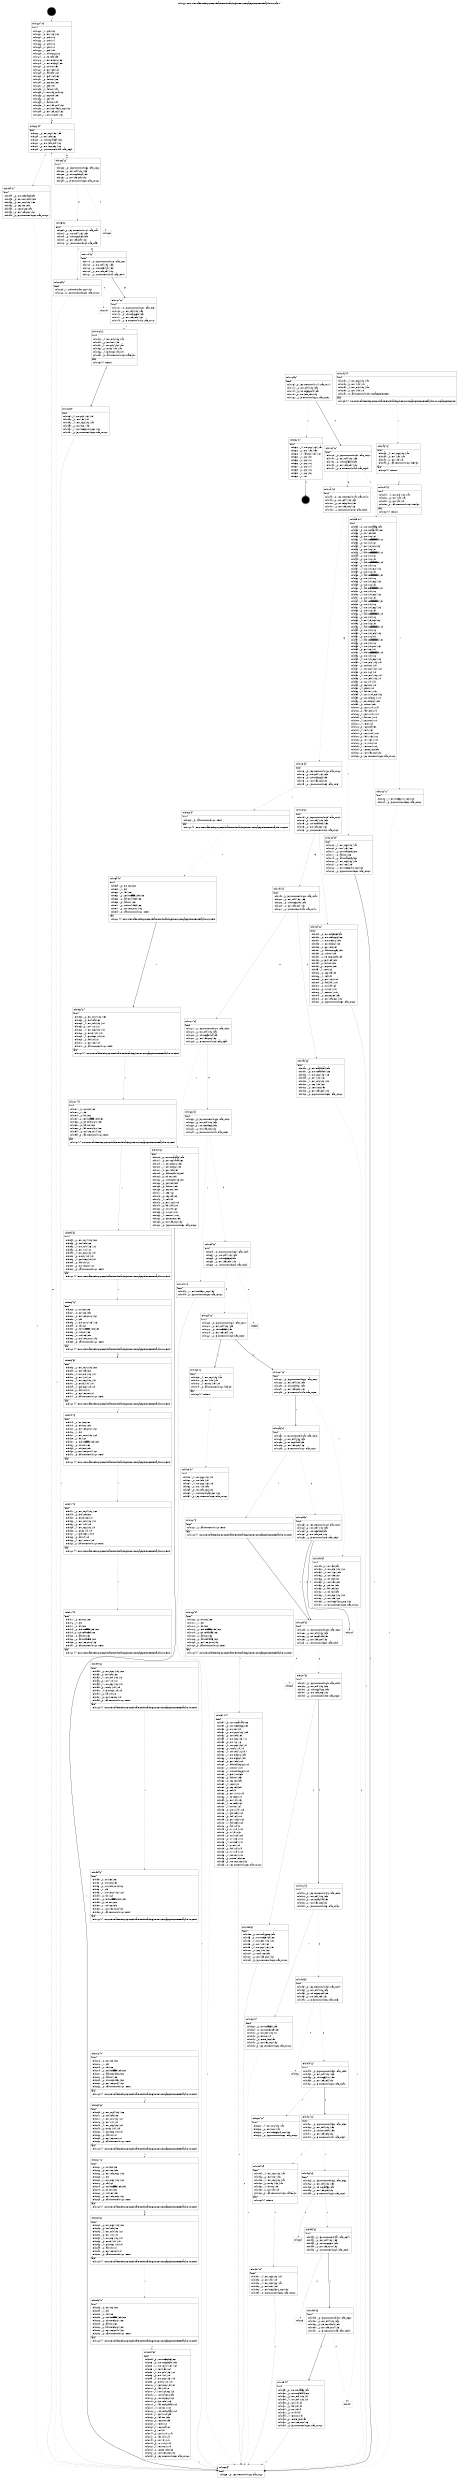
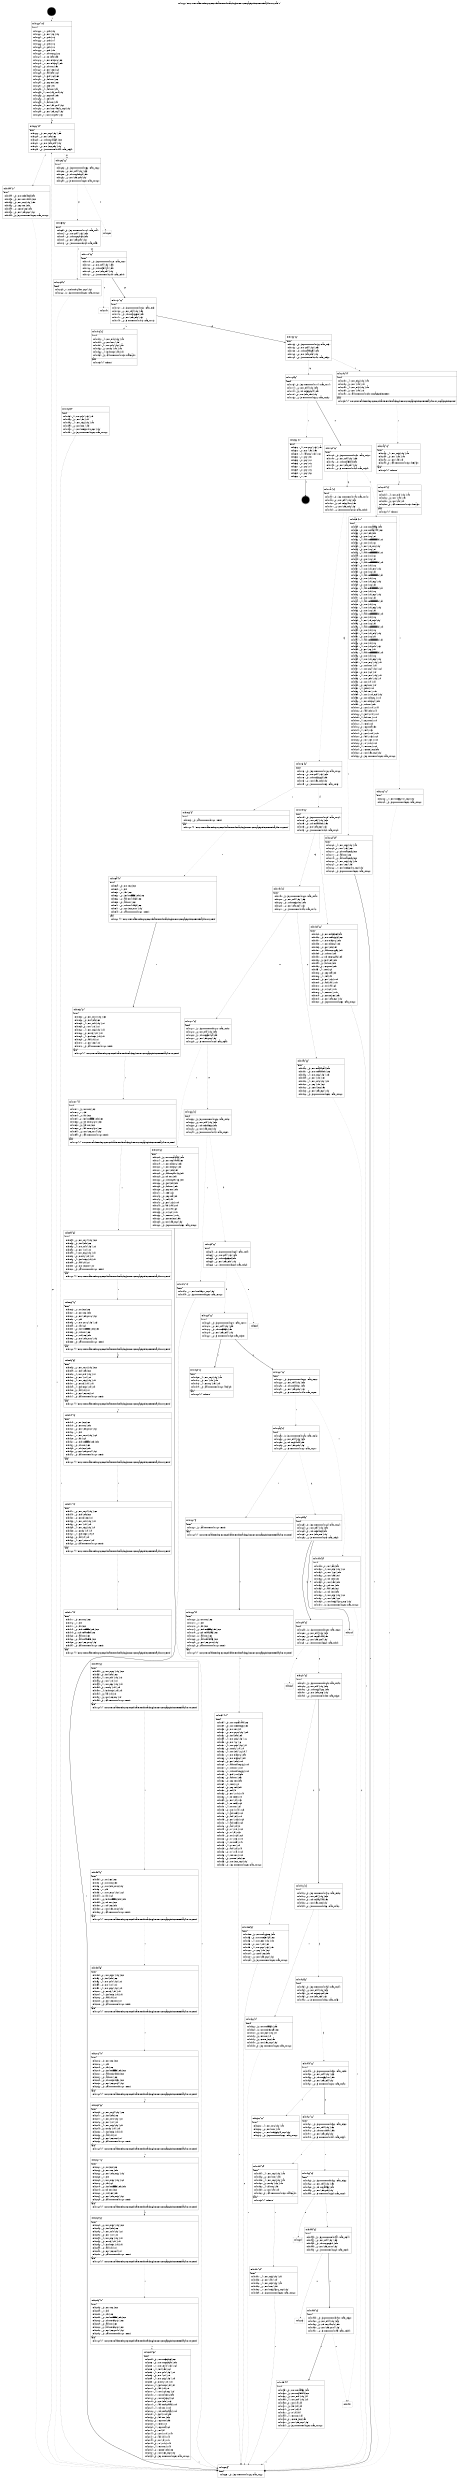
none -> (309, 348)
(99, 386) -> none
none -> (318, 797)
(296, 1410) -> (296, 1410)
(205, 1483) -> none
(278, 1579) -> (239, 1573)
none -> (144, 1990)
(295, 2074) -> none
